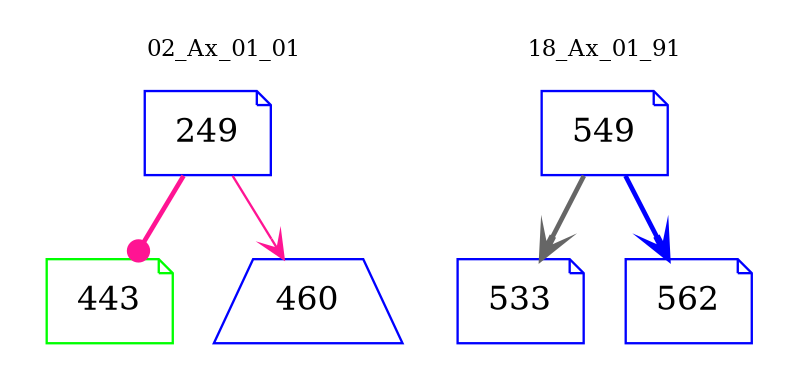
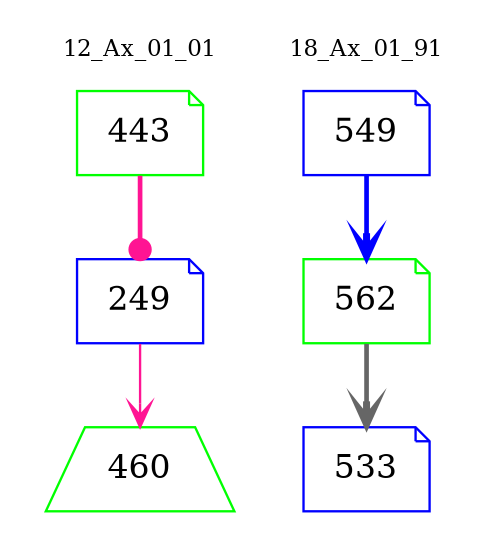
(224, 50) -> (140, 50)
(568, 207) -> (367, 374)
(163, 209) -> (140, 208)
(308, 301) -> (140, 469)
(689, 301) -> (367, 301)
